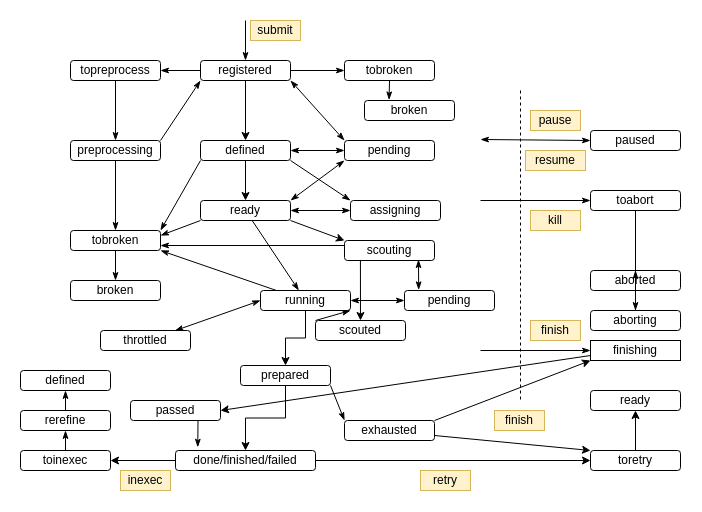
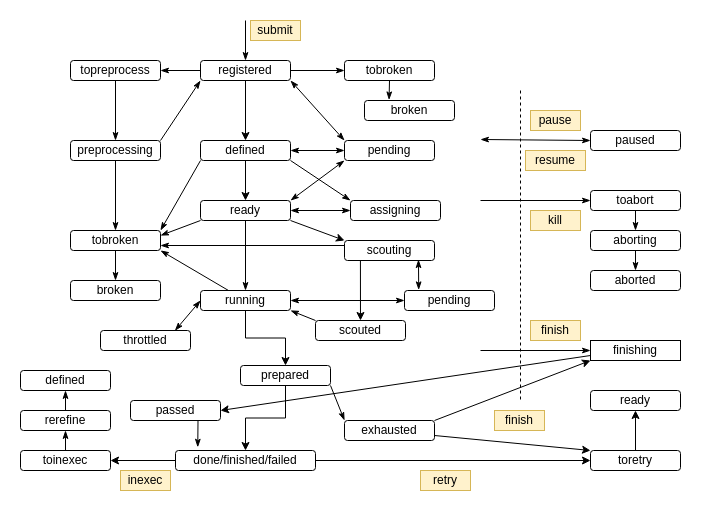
(306, 301) -> (246, 301)
(636, 321) -> (636, 241)
